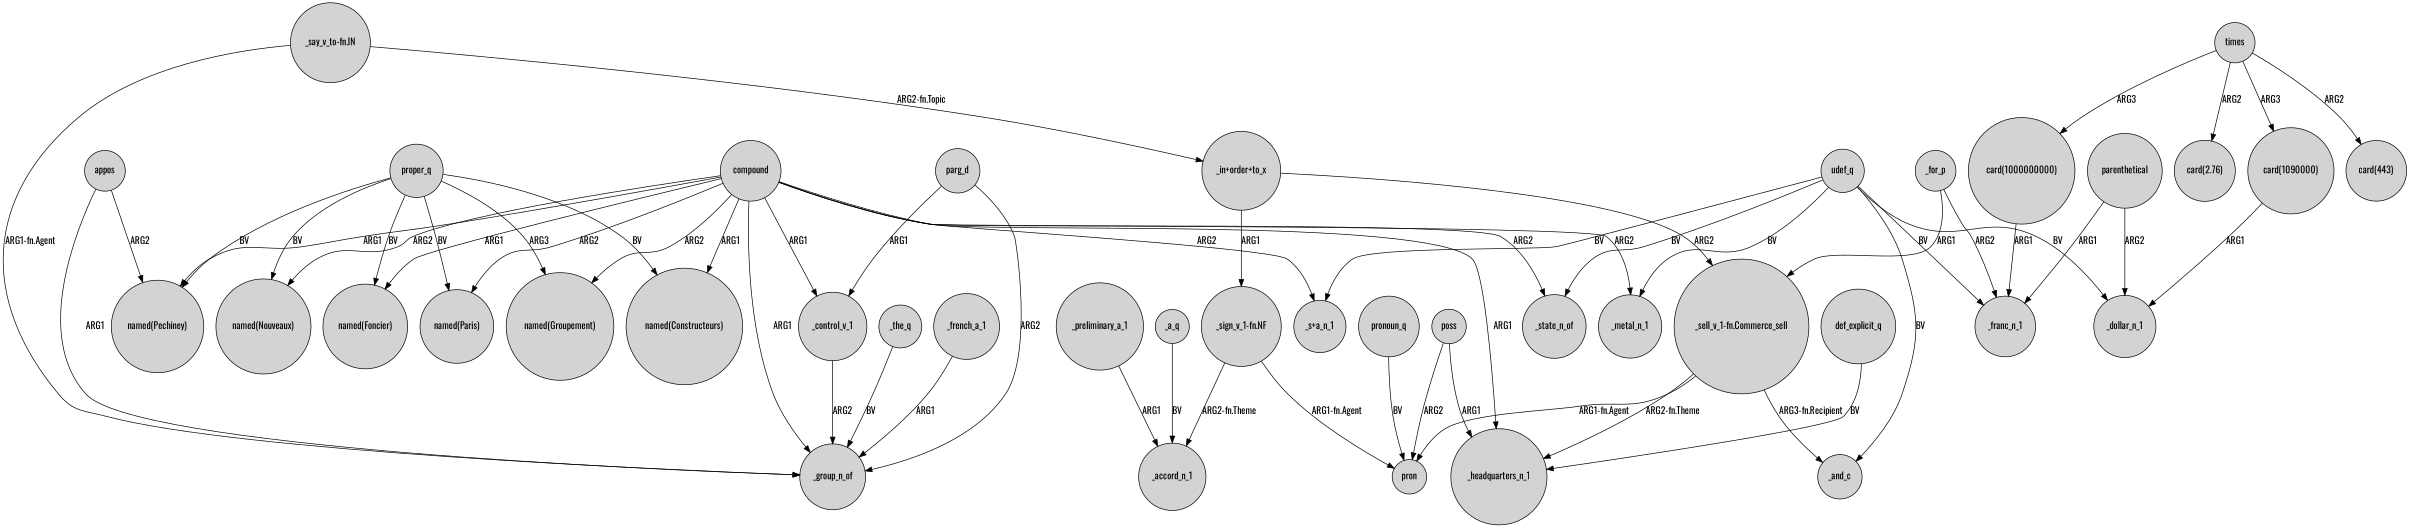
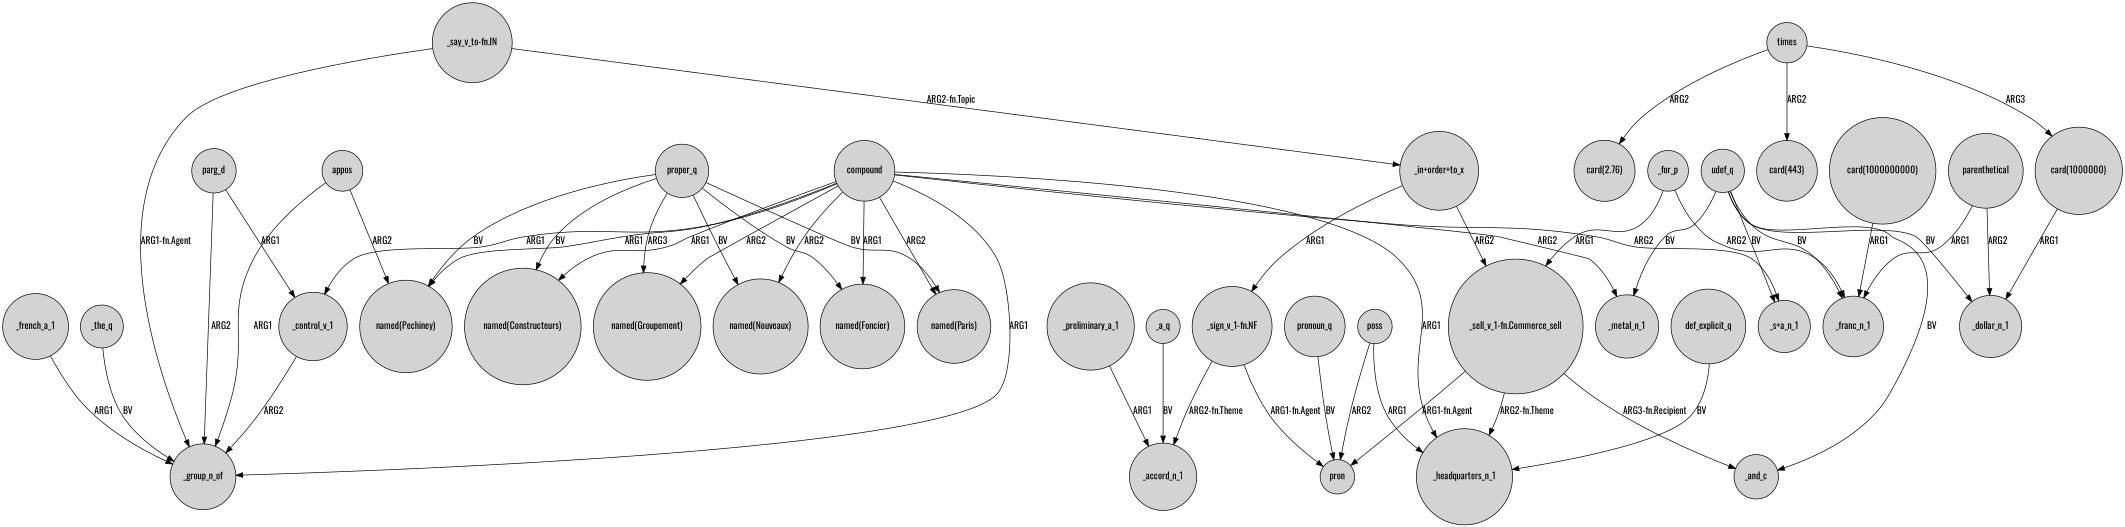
(2138, 85) -> none
(2291, 171) -> (2079, 171)
(1554, 326) -> none
